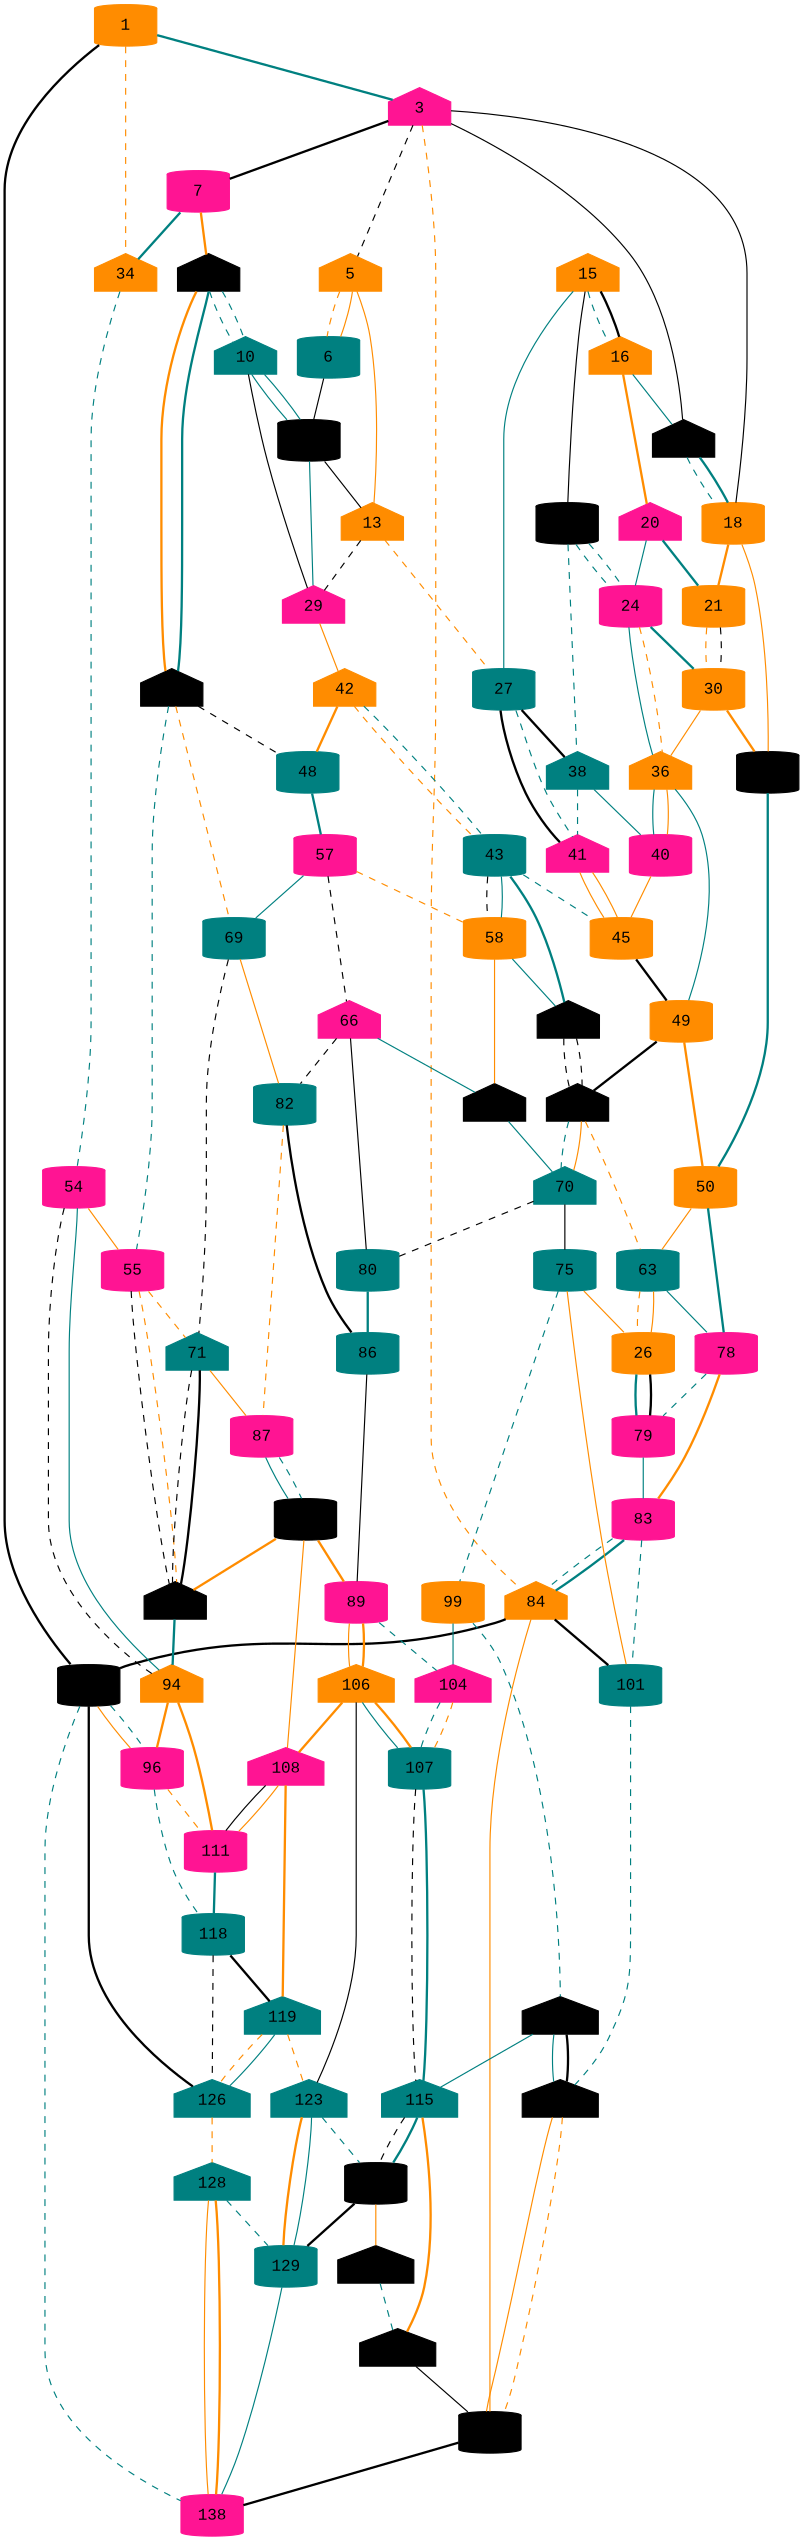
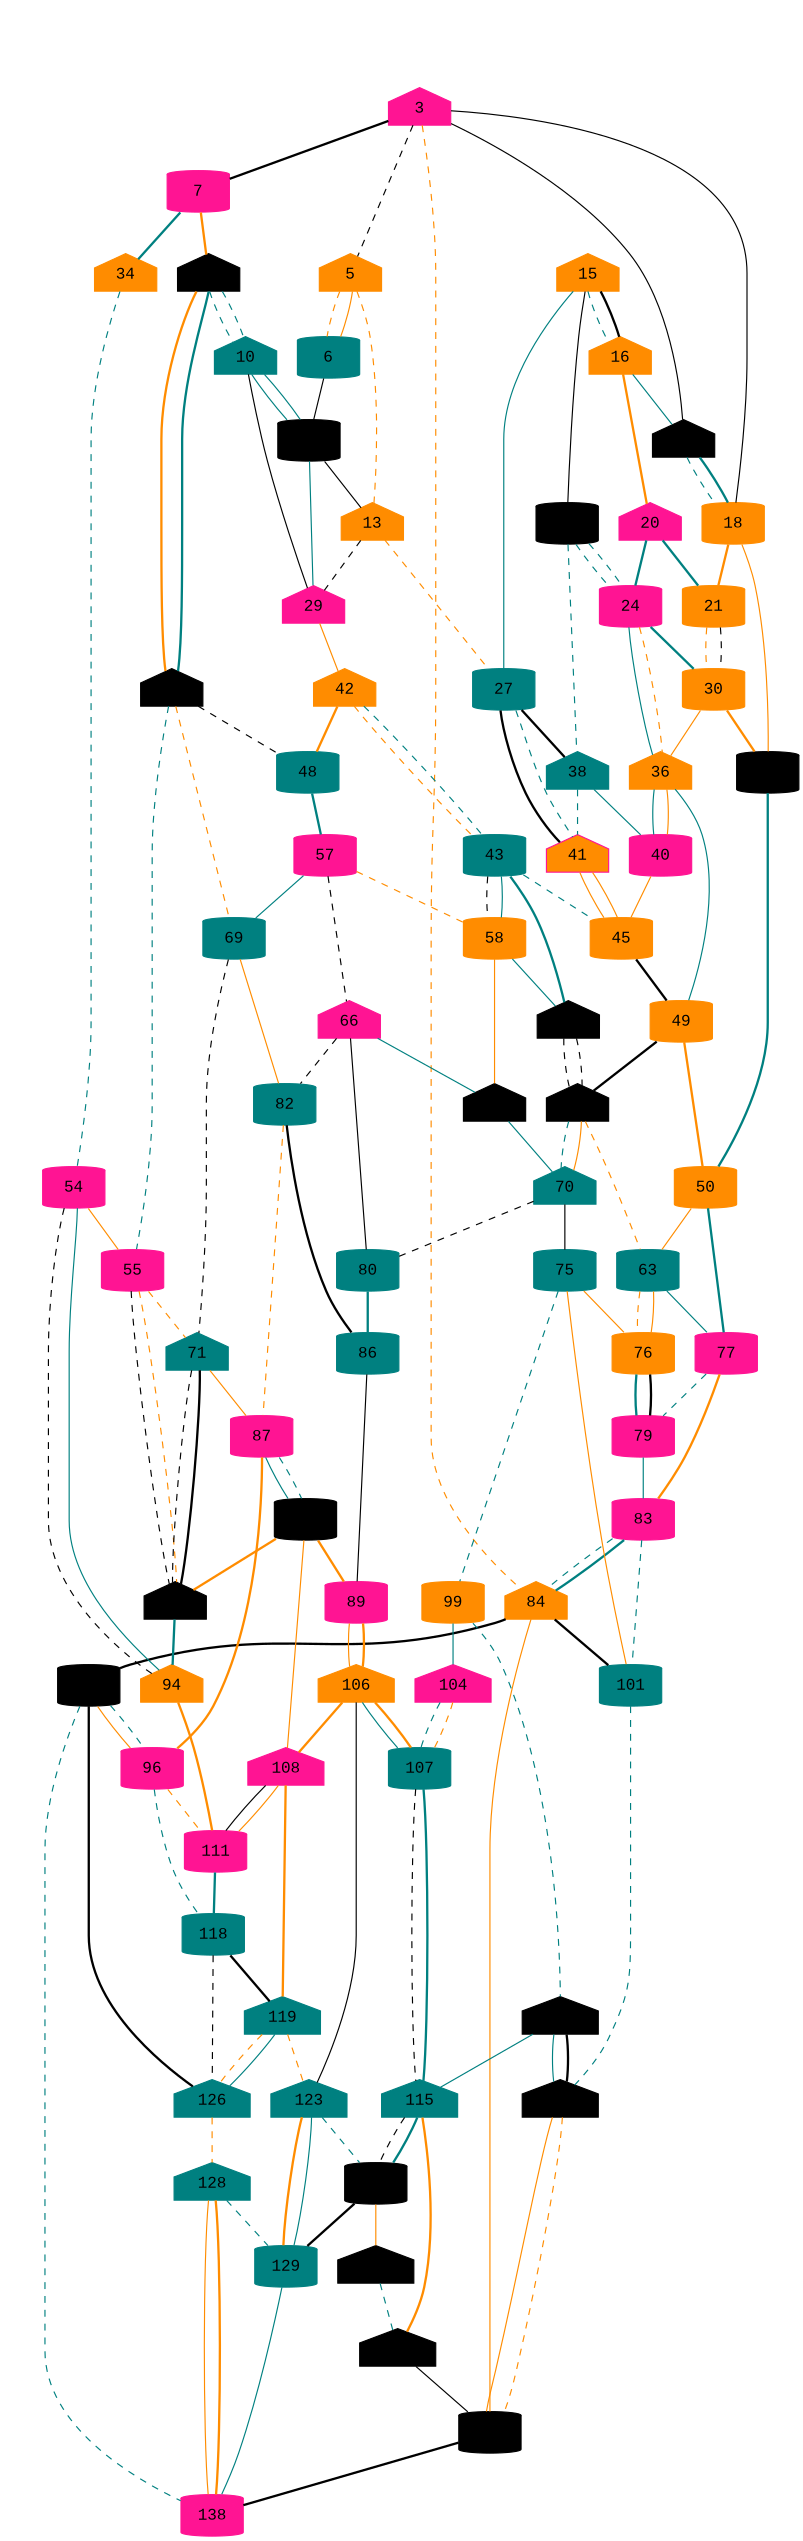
(126, 25) -> none
(376, 396) -> (376, 396)
(641, 563) -> (641, 563)
(578, 855) -> (578, 855)
(643, 1353) -> (643, 1353)
(726, 1353) -> (726, 1353)
(409, 1648) -> none
(162, 1725) -> (246, 1612)
